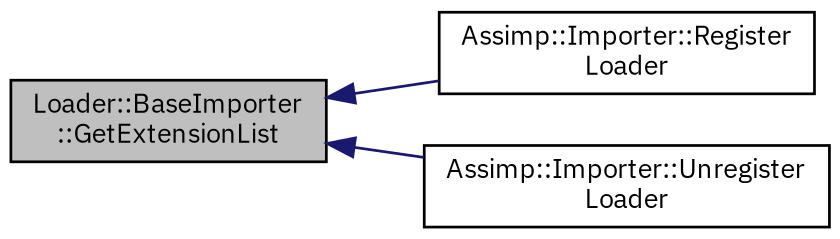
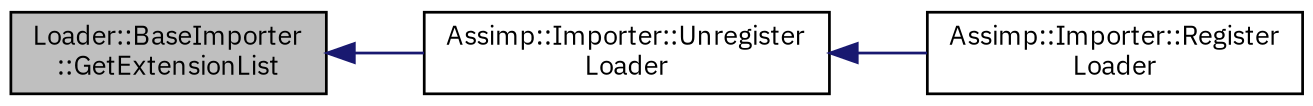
(397, 87) -> (892, 53)
